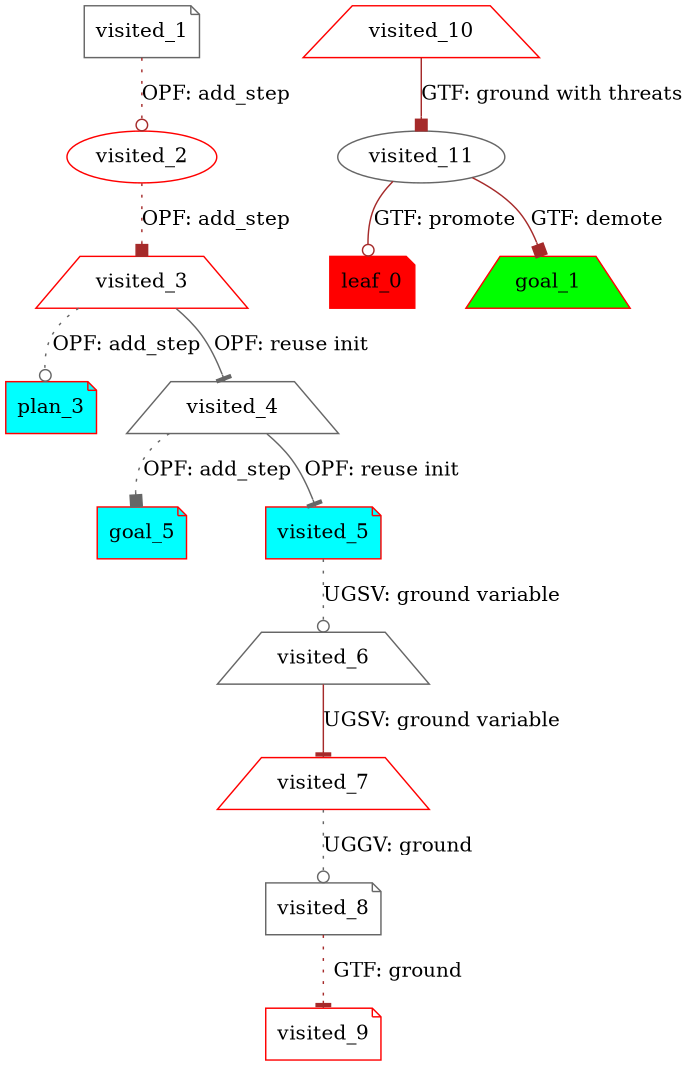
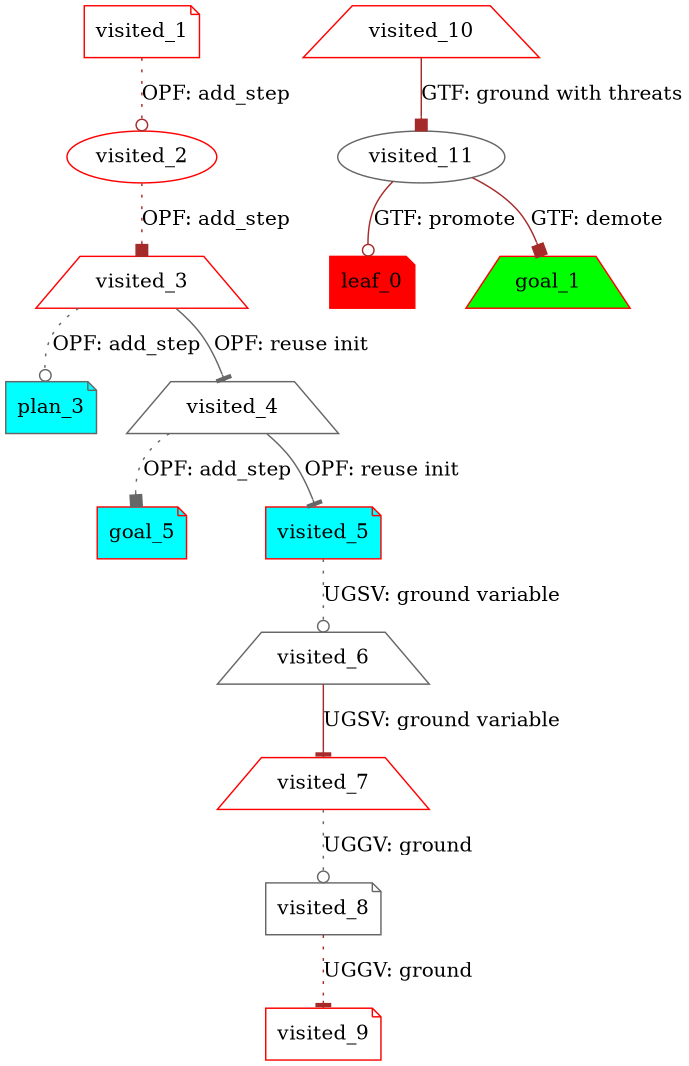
(142, 32) -> (142, 32)
(51, 408) -> (51, 408)
(398, 971) -> (398, 971)
